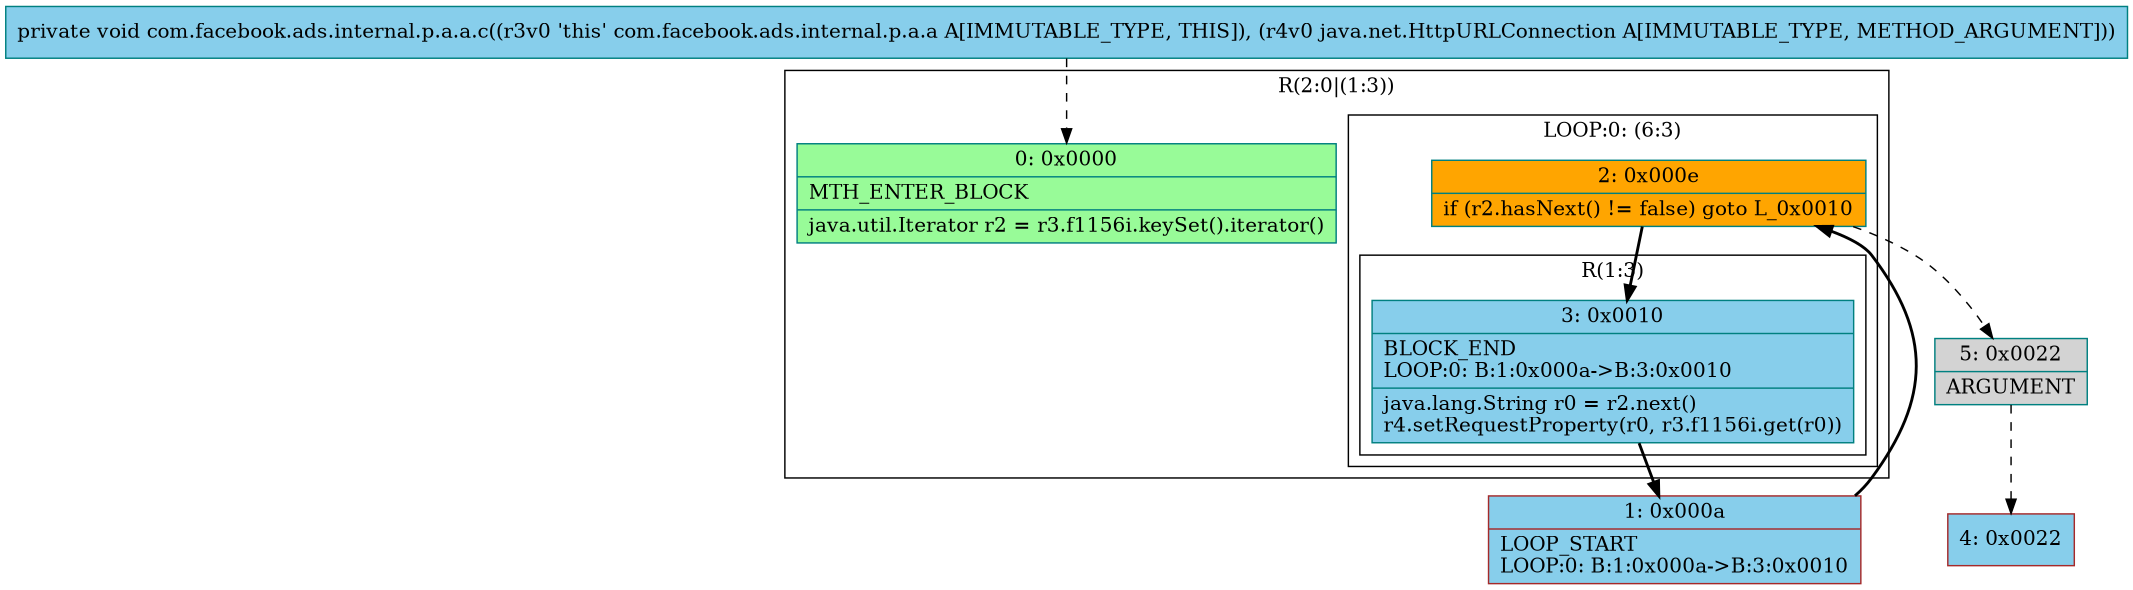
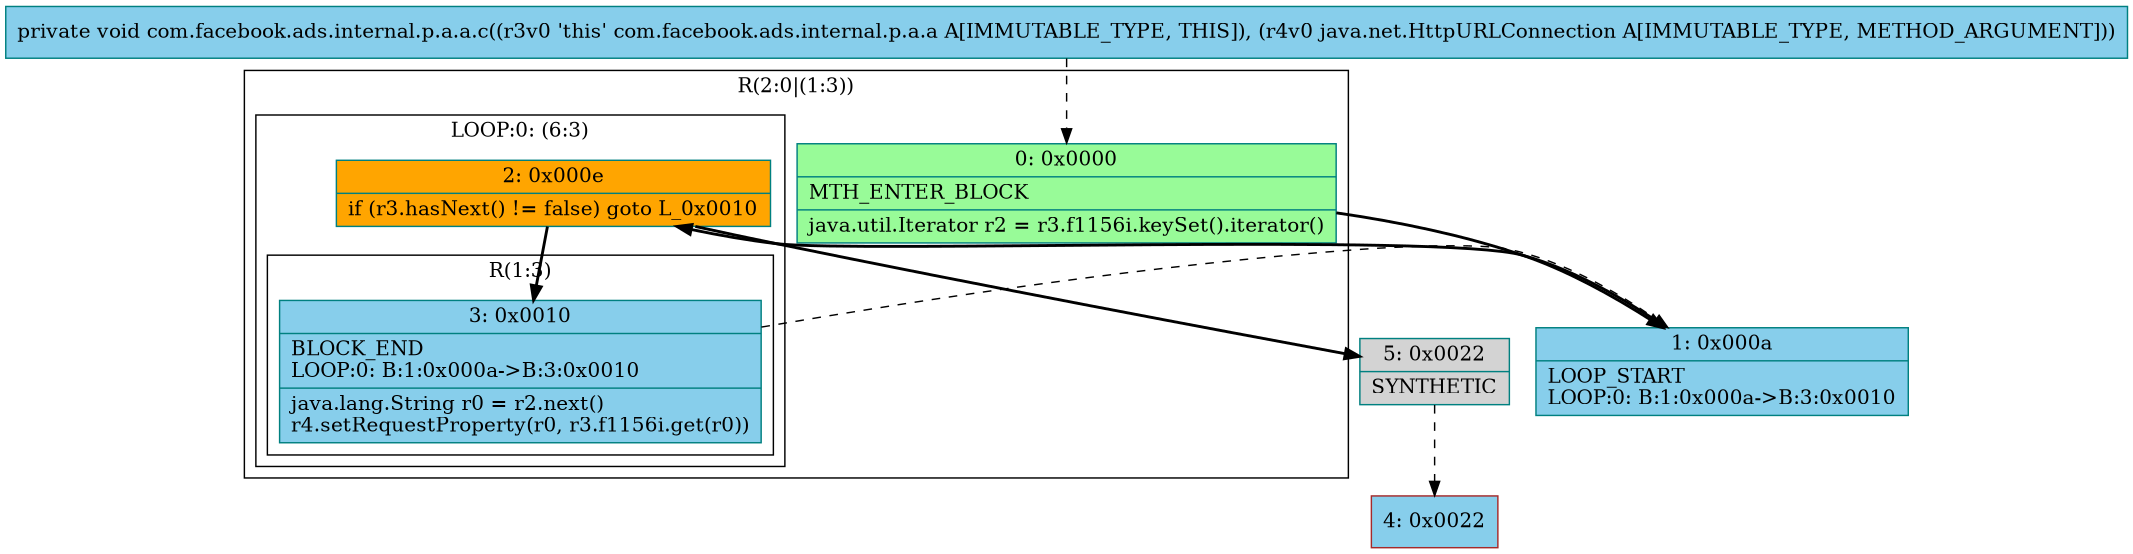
(1649, 209) -> (553, 209)
none -> (1459, 237)
(1928, 264) -> (1036, 295)
(2011, 387) -> (1435, 387)
(1646, 463) -> (1215, 263)
(1675, 540) -> (1722, 372)
